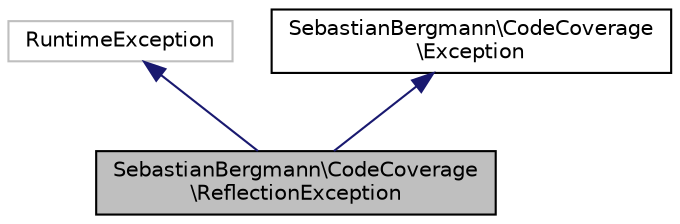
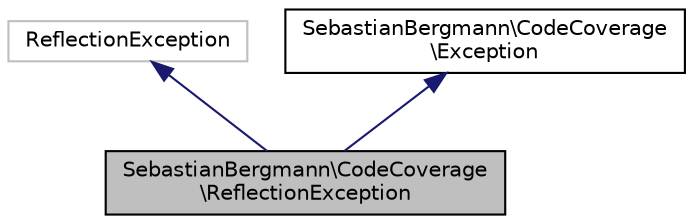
(120, 41) -> (128, 41)
